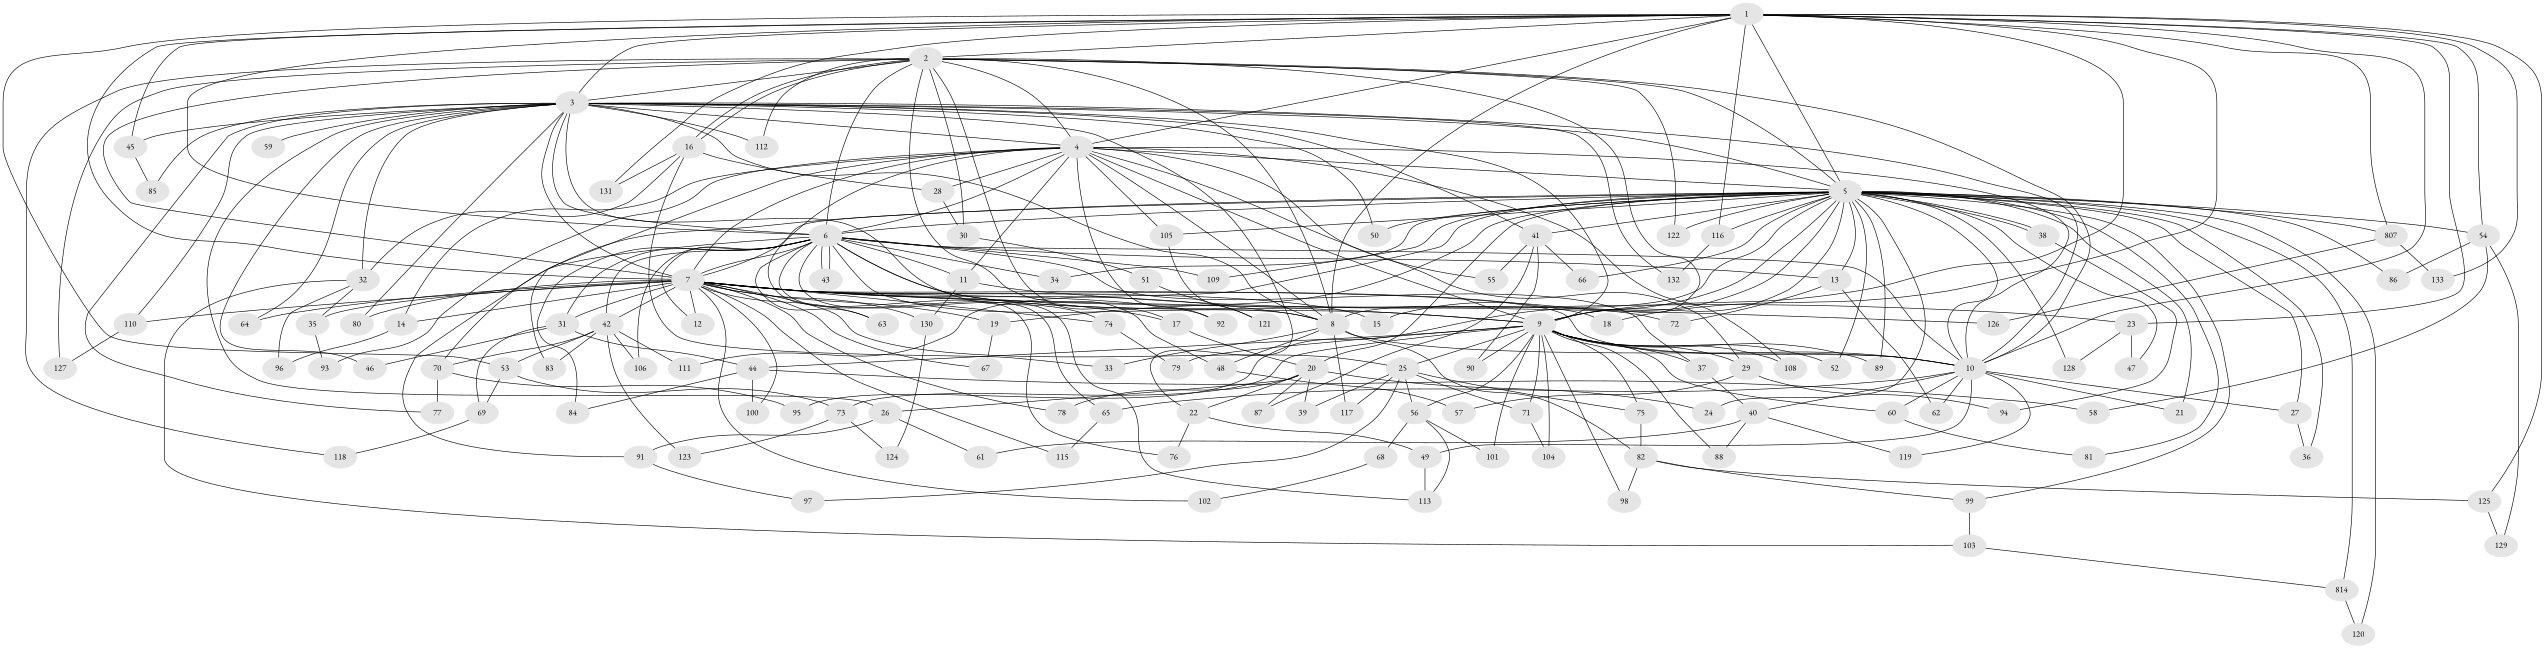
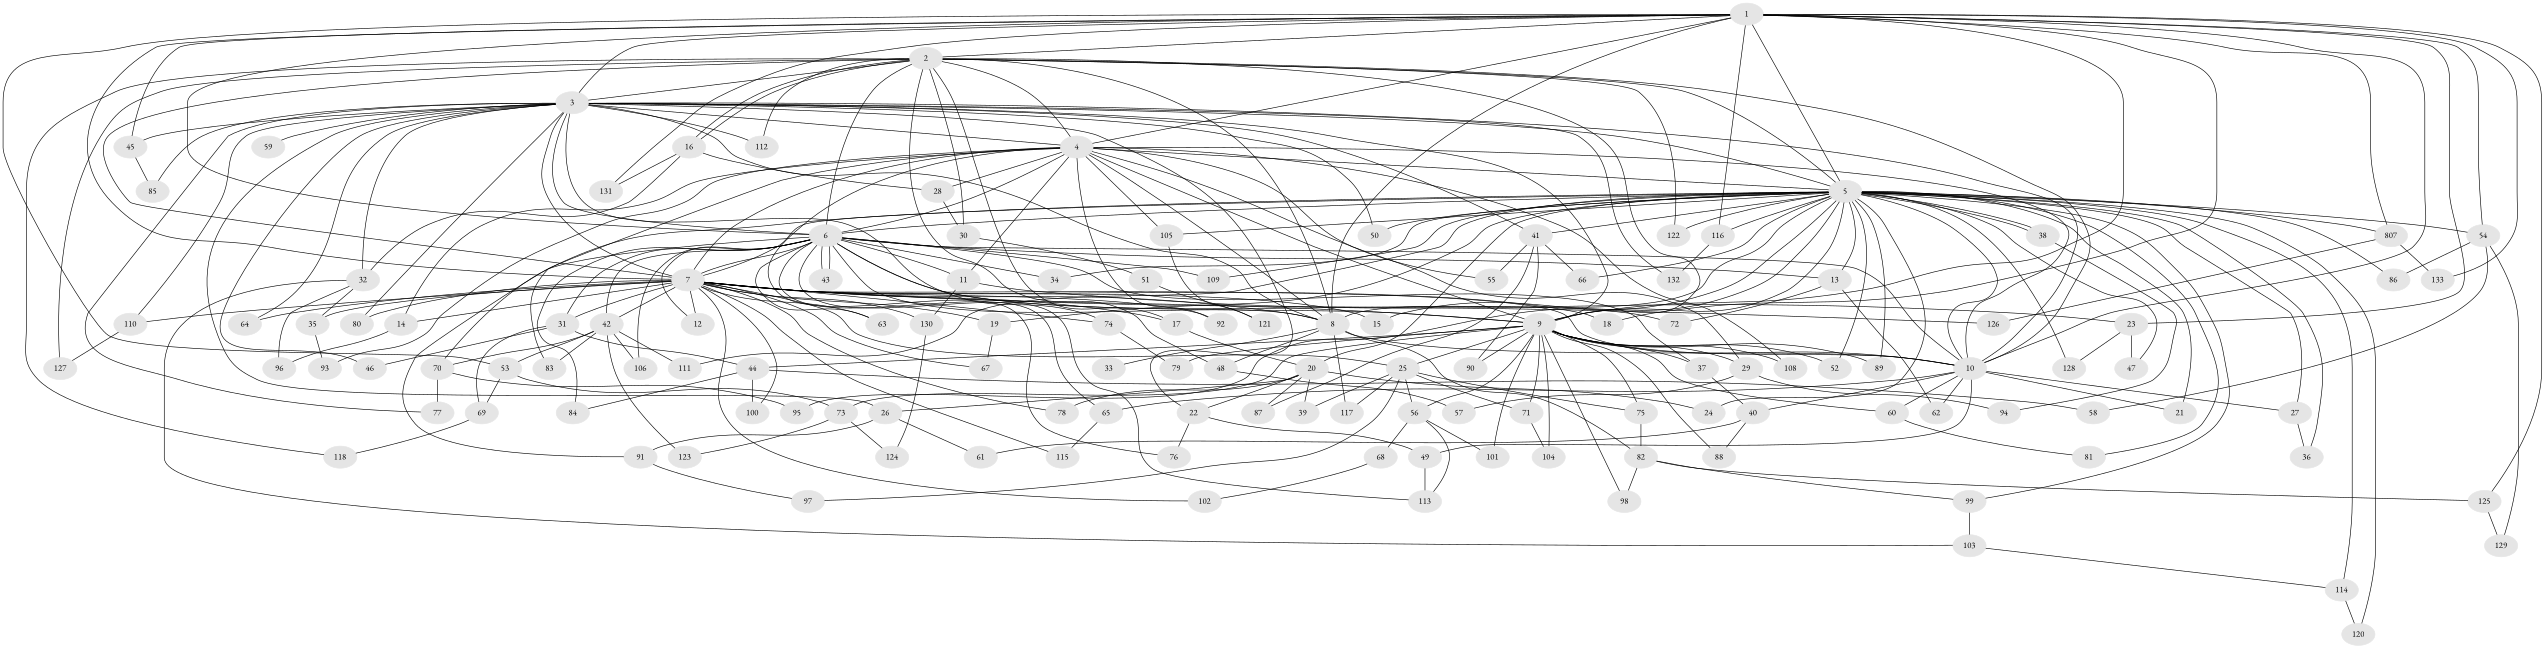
(757, 349) -> none
(1906, 457) -> none
(2342, 590) -> (2342, 590)
